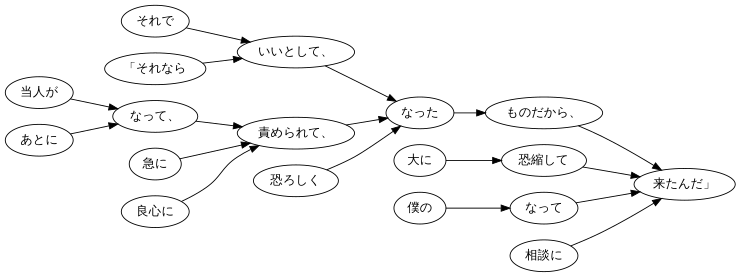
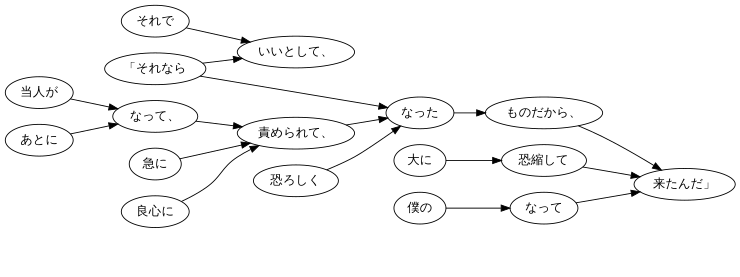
(357, 82) -> (289, 91)
(544, 256) -> none
